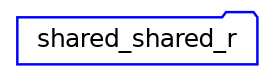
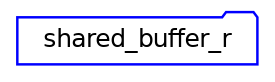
(137, 41) -> (137, 41)
